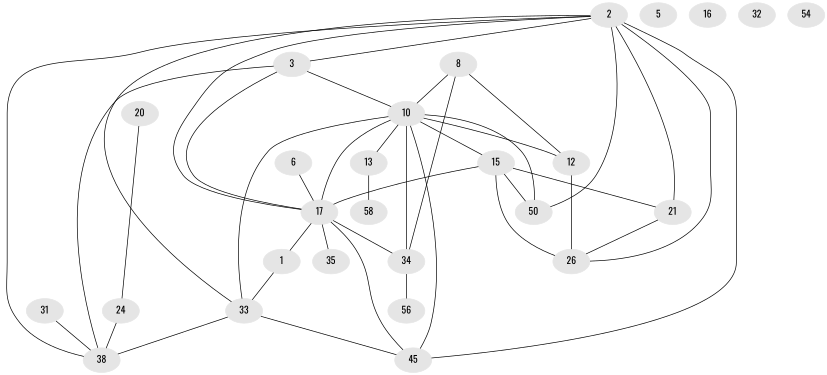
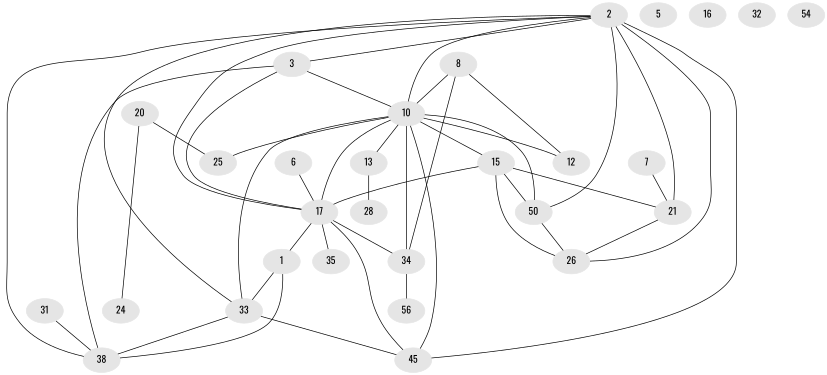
none -> (446, 45)
none -> (218, 163)
none -> (647, 163)
(369, 212) -> (369, 212)
(571, 212) -> (553, 237)
(111, 336) -> (222, 343)
